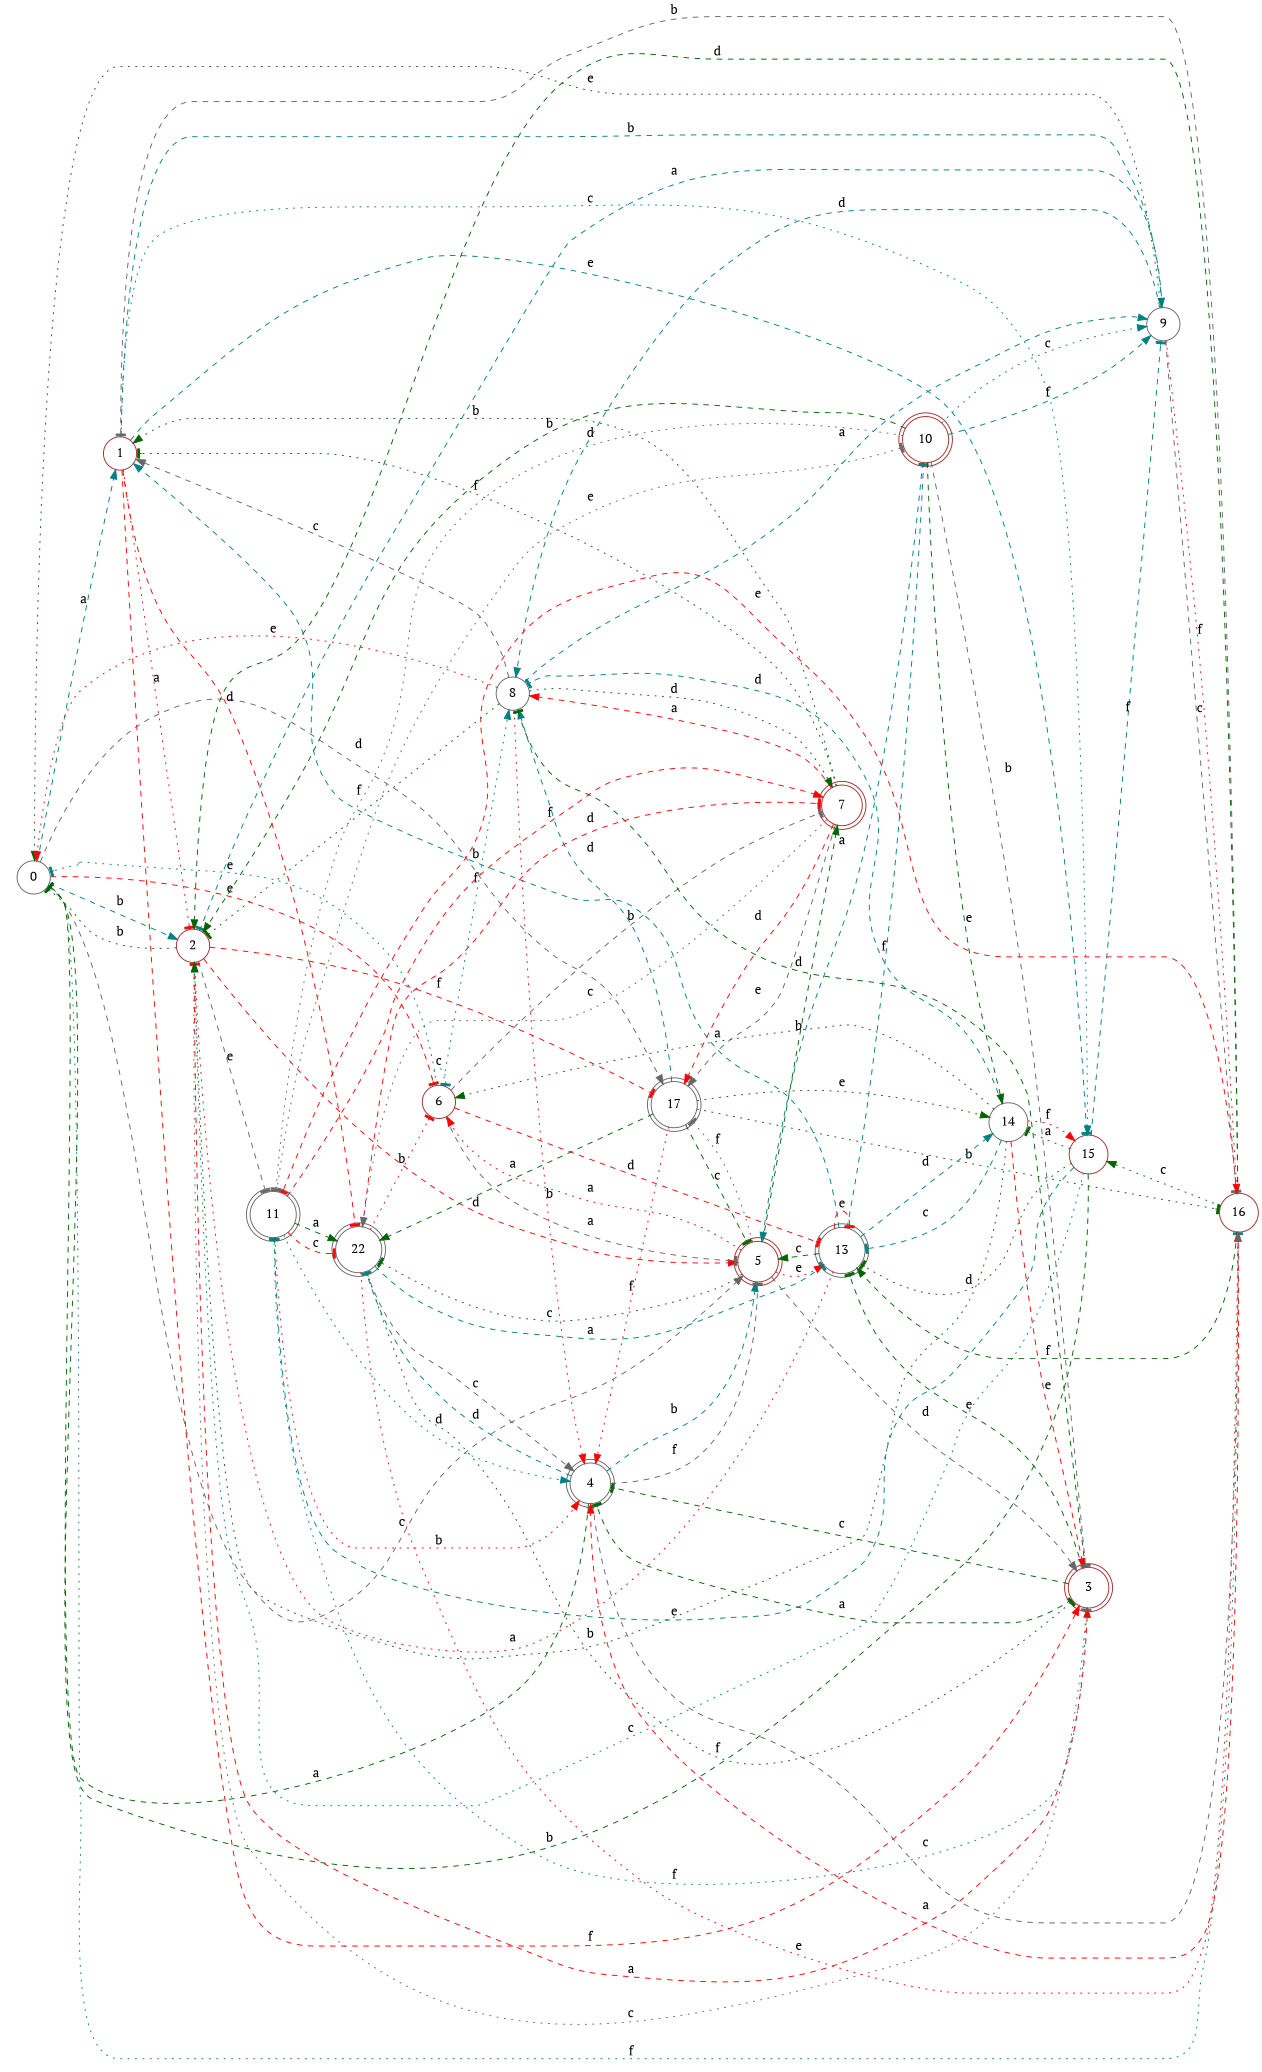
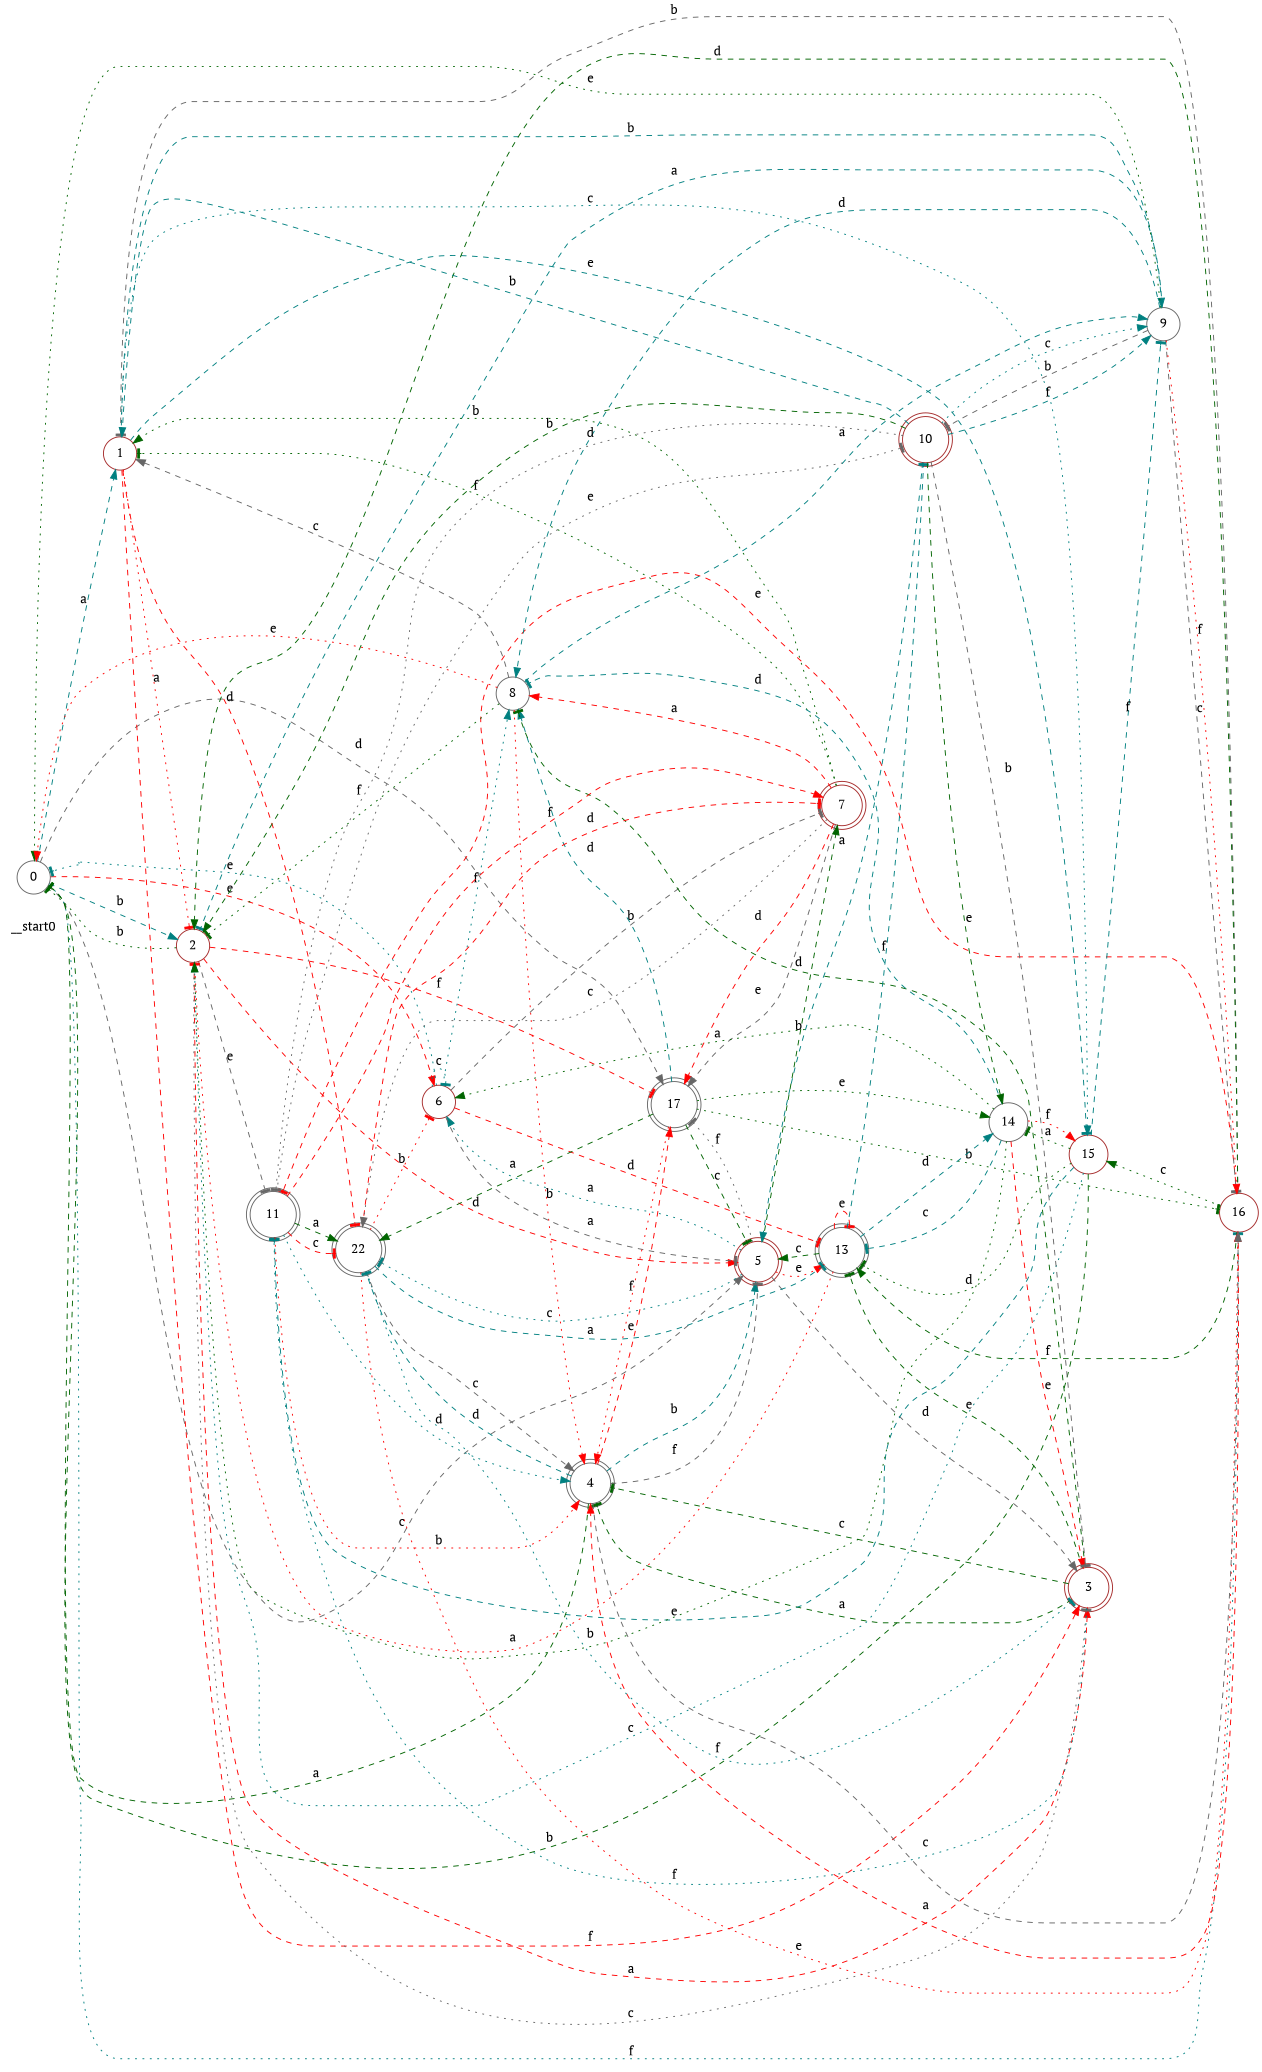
none -> (1048, 376)
(692, 700) -> none
(505, 874) -> (426, 267)
(282, 914) -> (282, 914)
none -> (34, 927)
(589, 1201) -> (589, 1201)
none -> (641, 1302)
(570, 1320) -> (570, 1320)
(610, 1677) -> (610, 1677)
